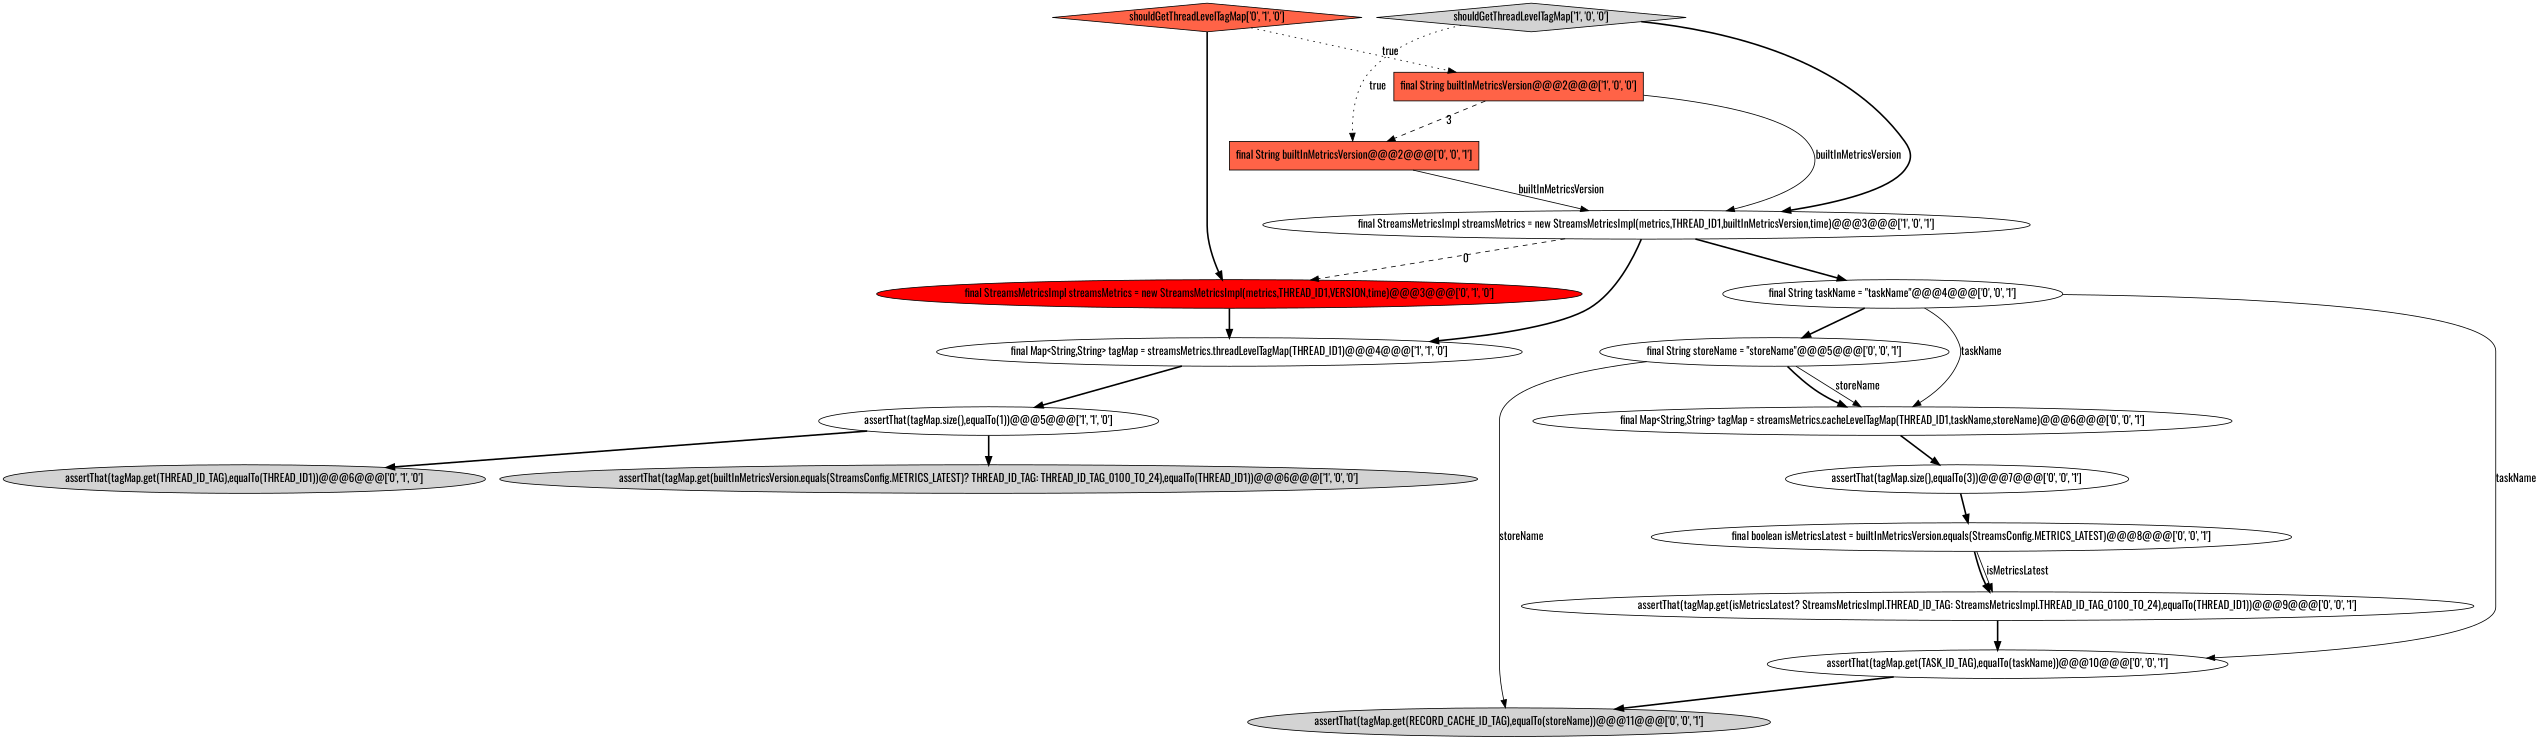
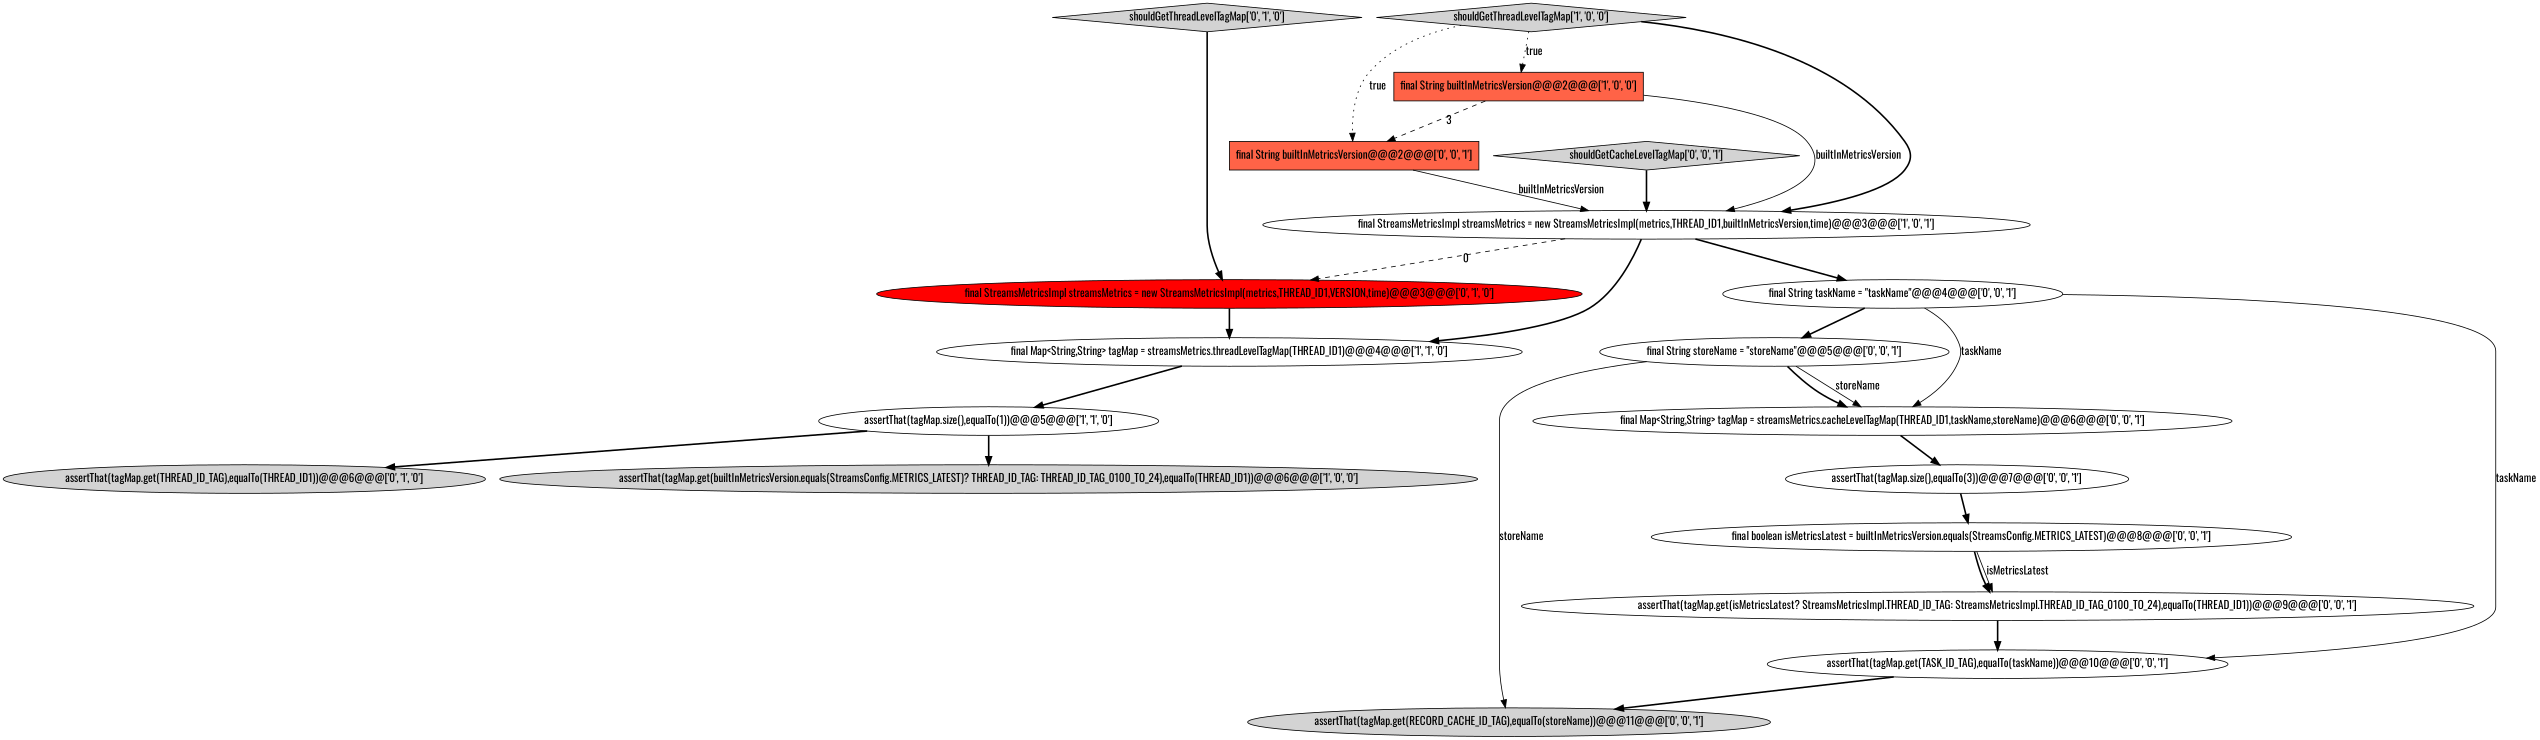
(1207, 17) -> (1207, 17)
(1350, 49) -> (1526, 48)
none -> (1646, 156)
